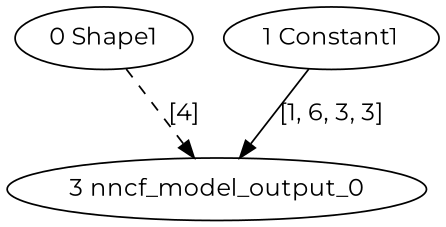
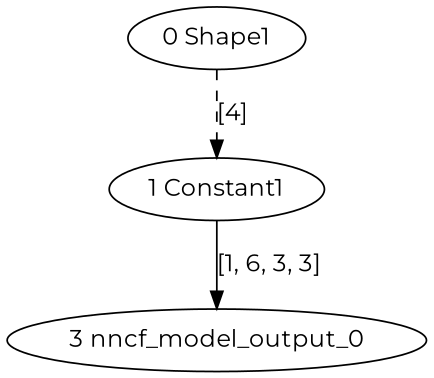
(155, 106) -> (217, 105)
